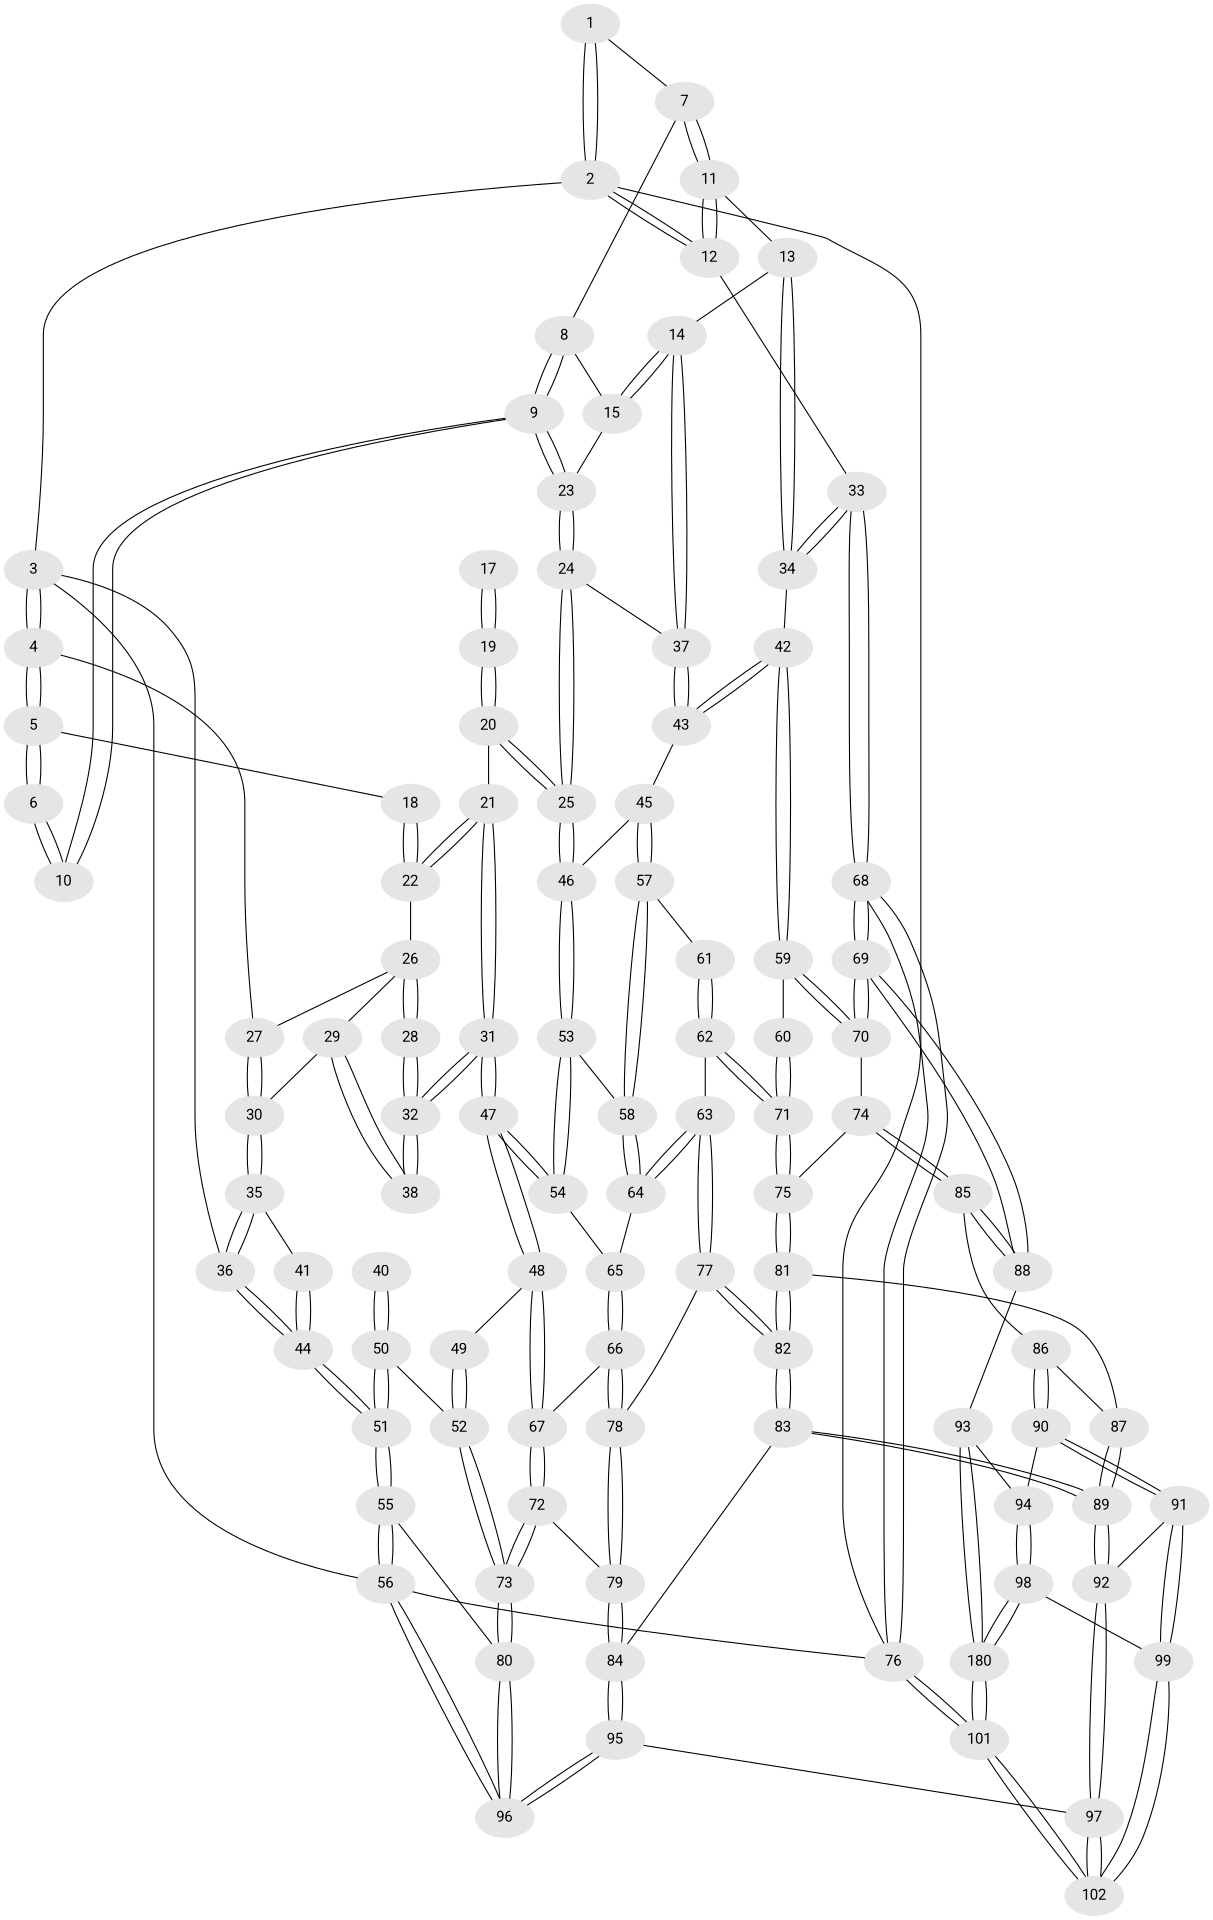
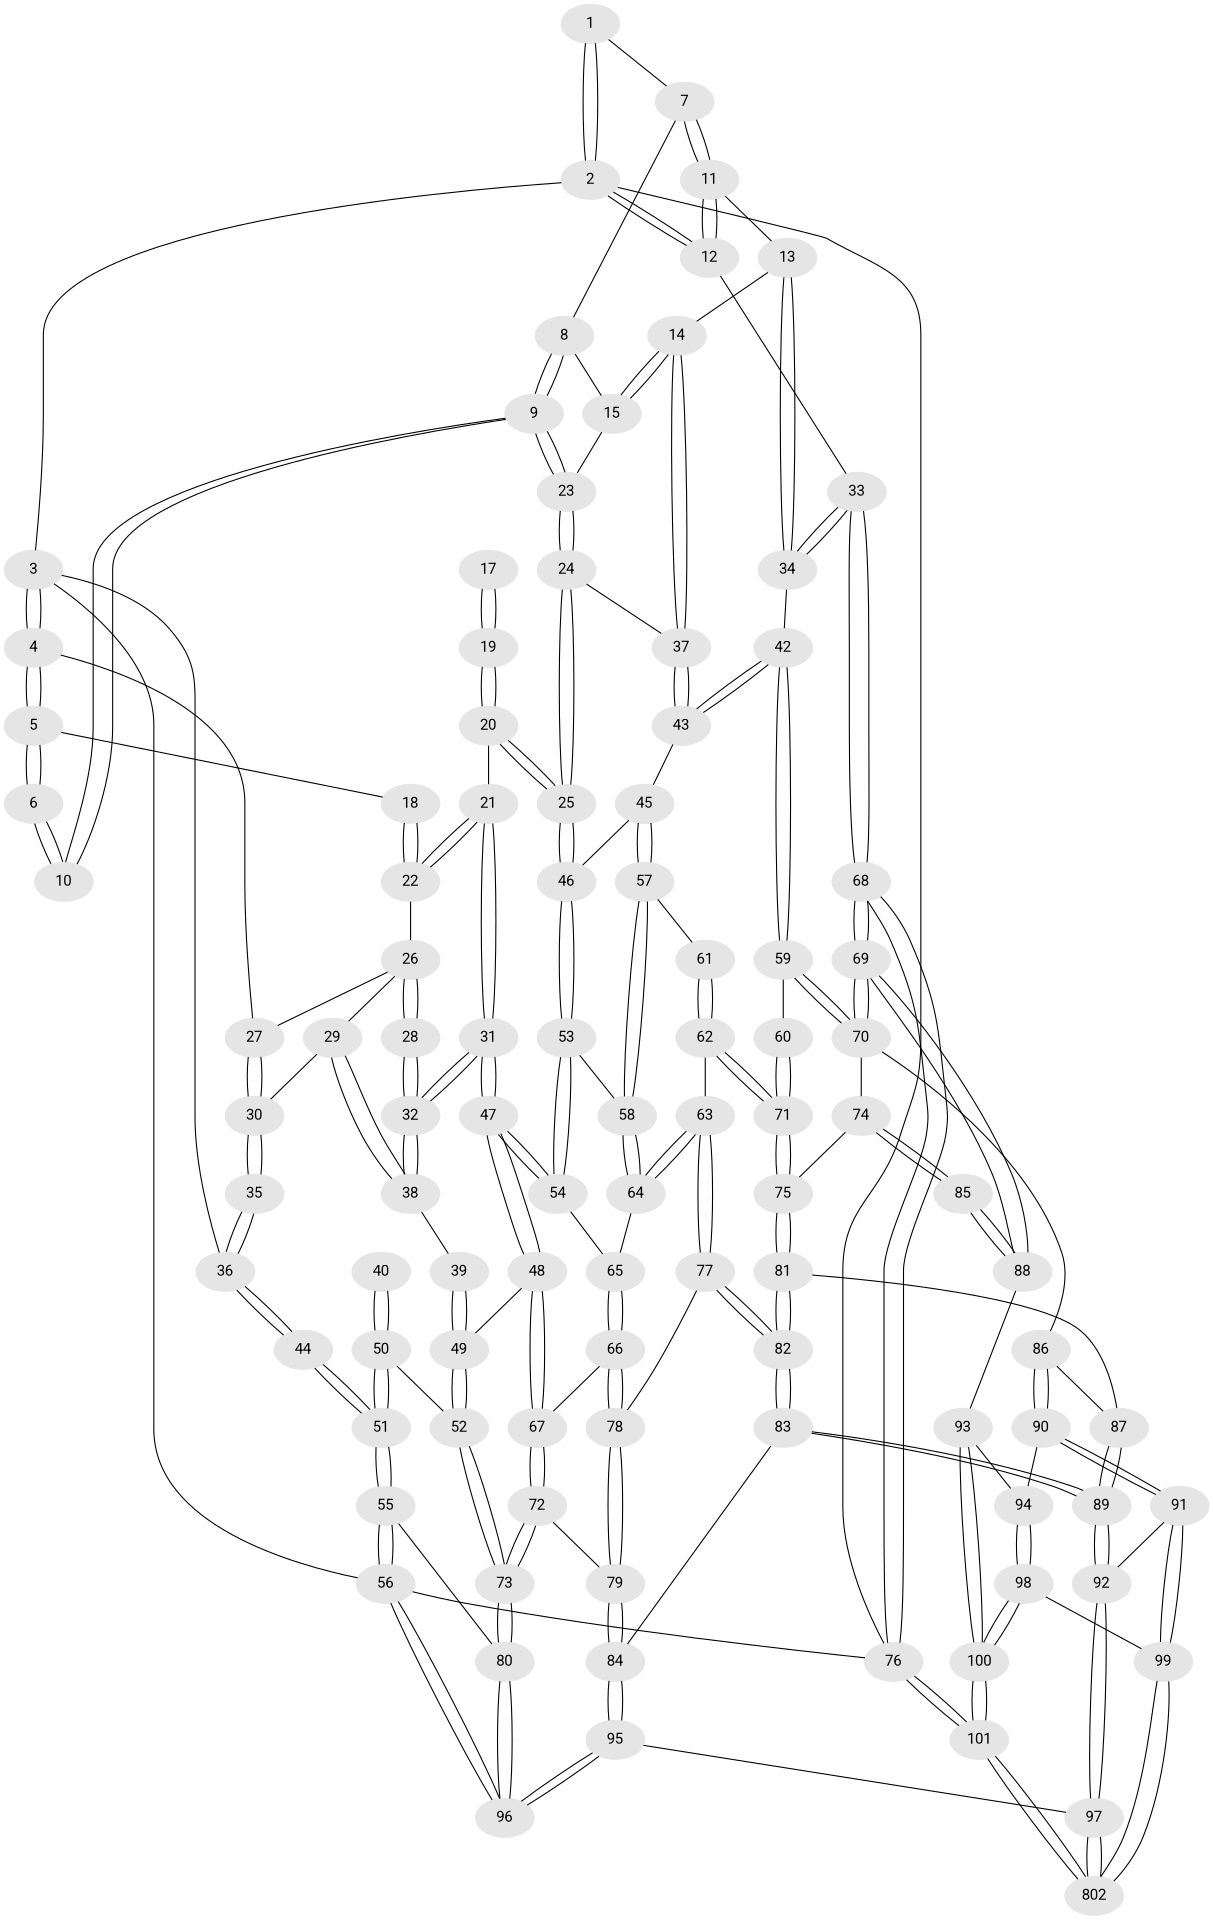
(303, 1272) -> none
none -> (459, 1272)
(979, 1281) -> (1020, 1176)
(979, 1662) -> (979, 1662)
(1094, 1896) -> (1094, 1896)
